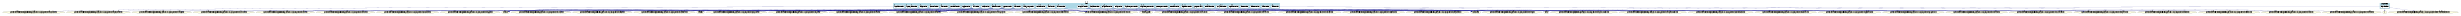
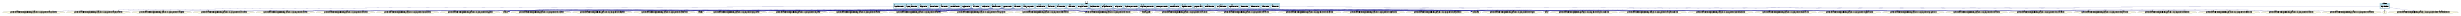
(2385, 4) -> (2385, 4)
none -> (1071, 7)
